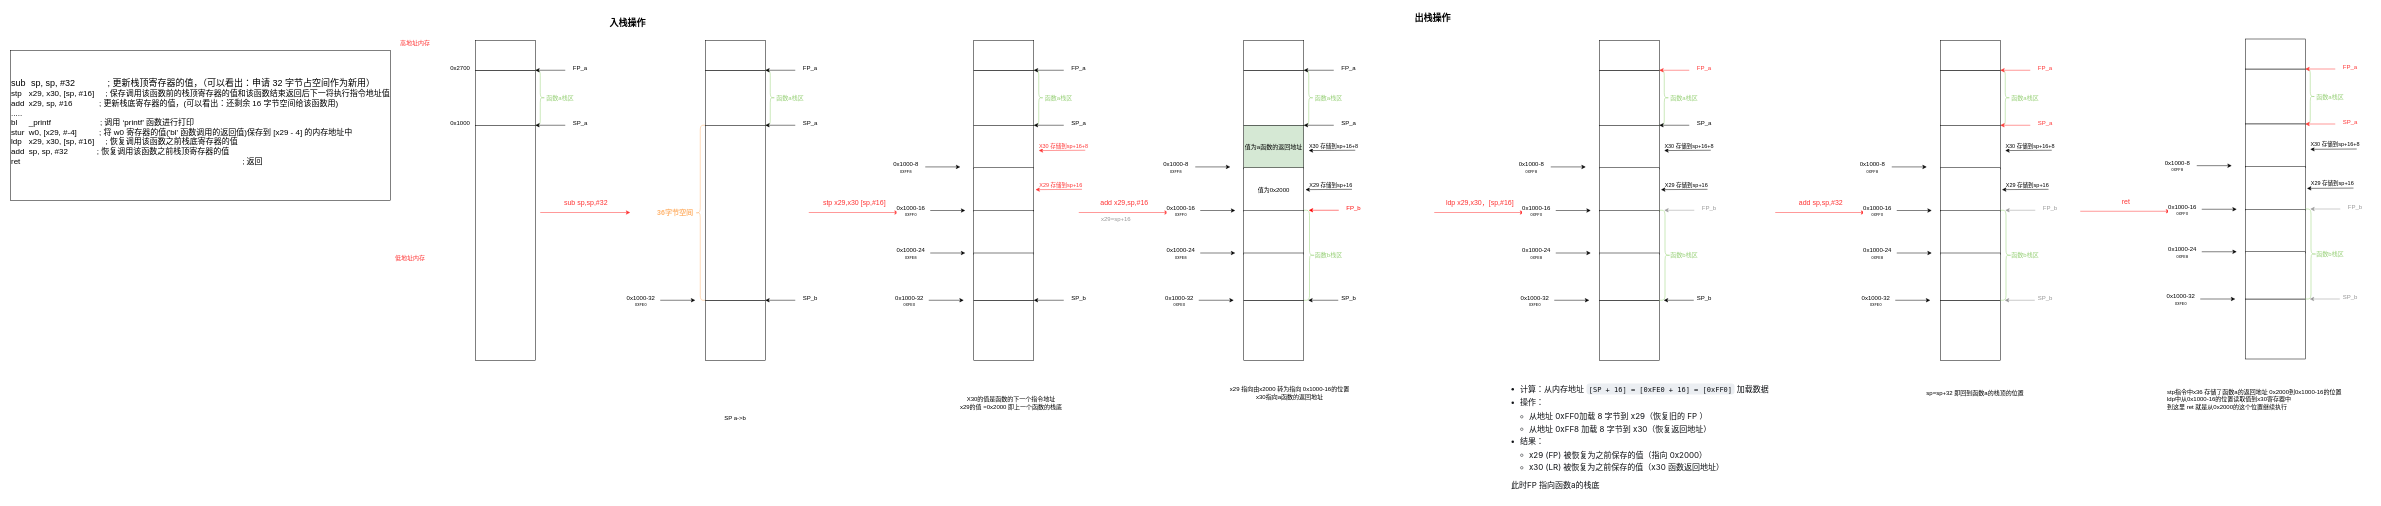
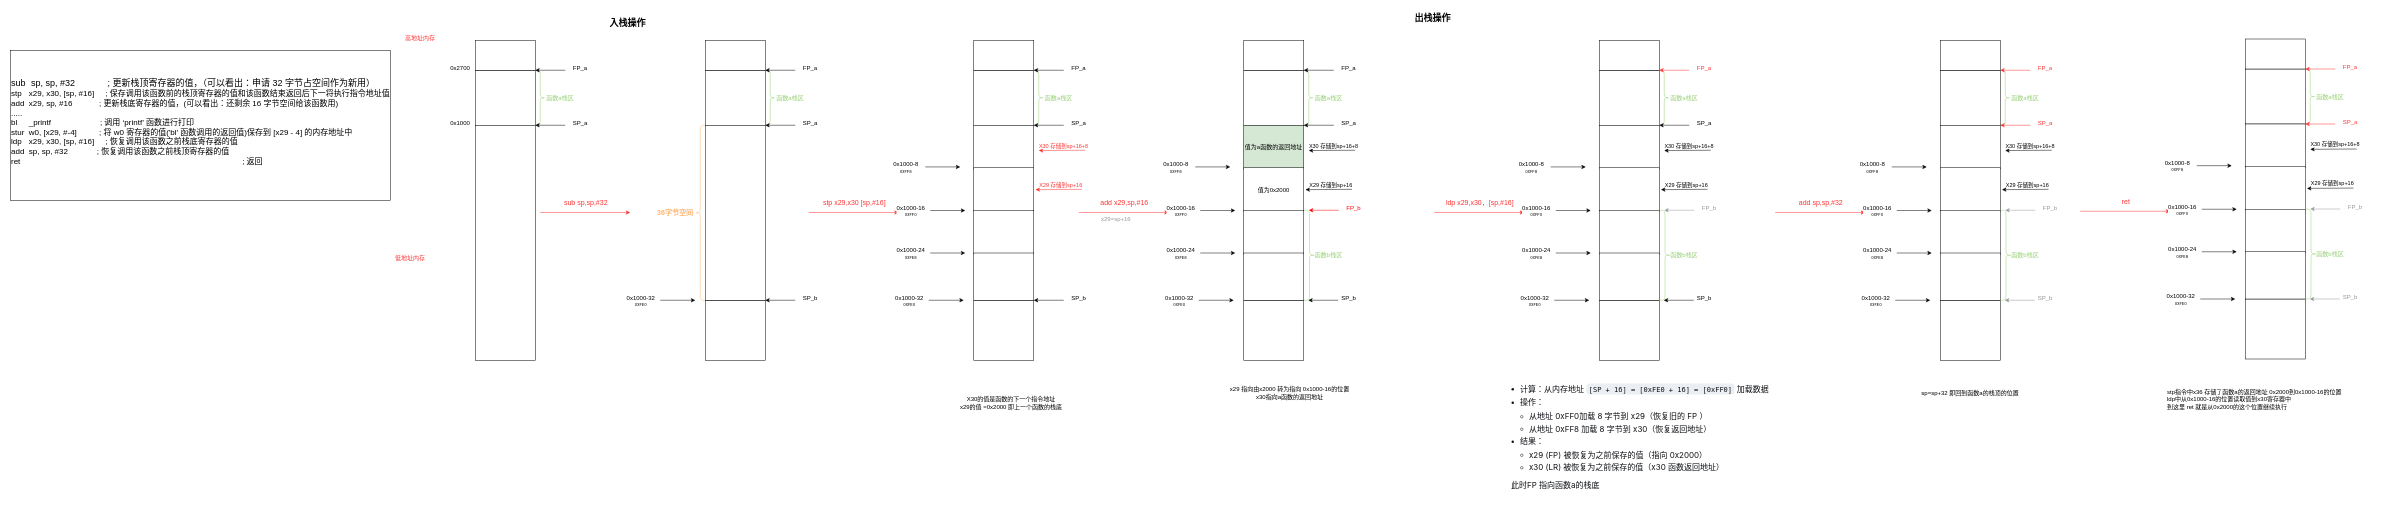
(415, 43) -> (420, 38)
(1975, 393) -> (1970, 393)
(735, 418) -> none
